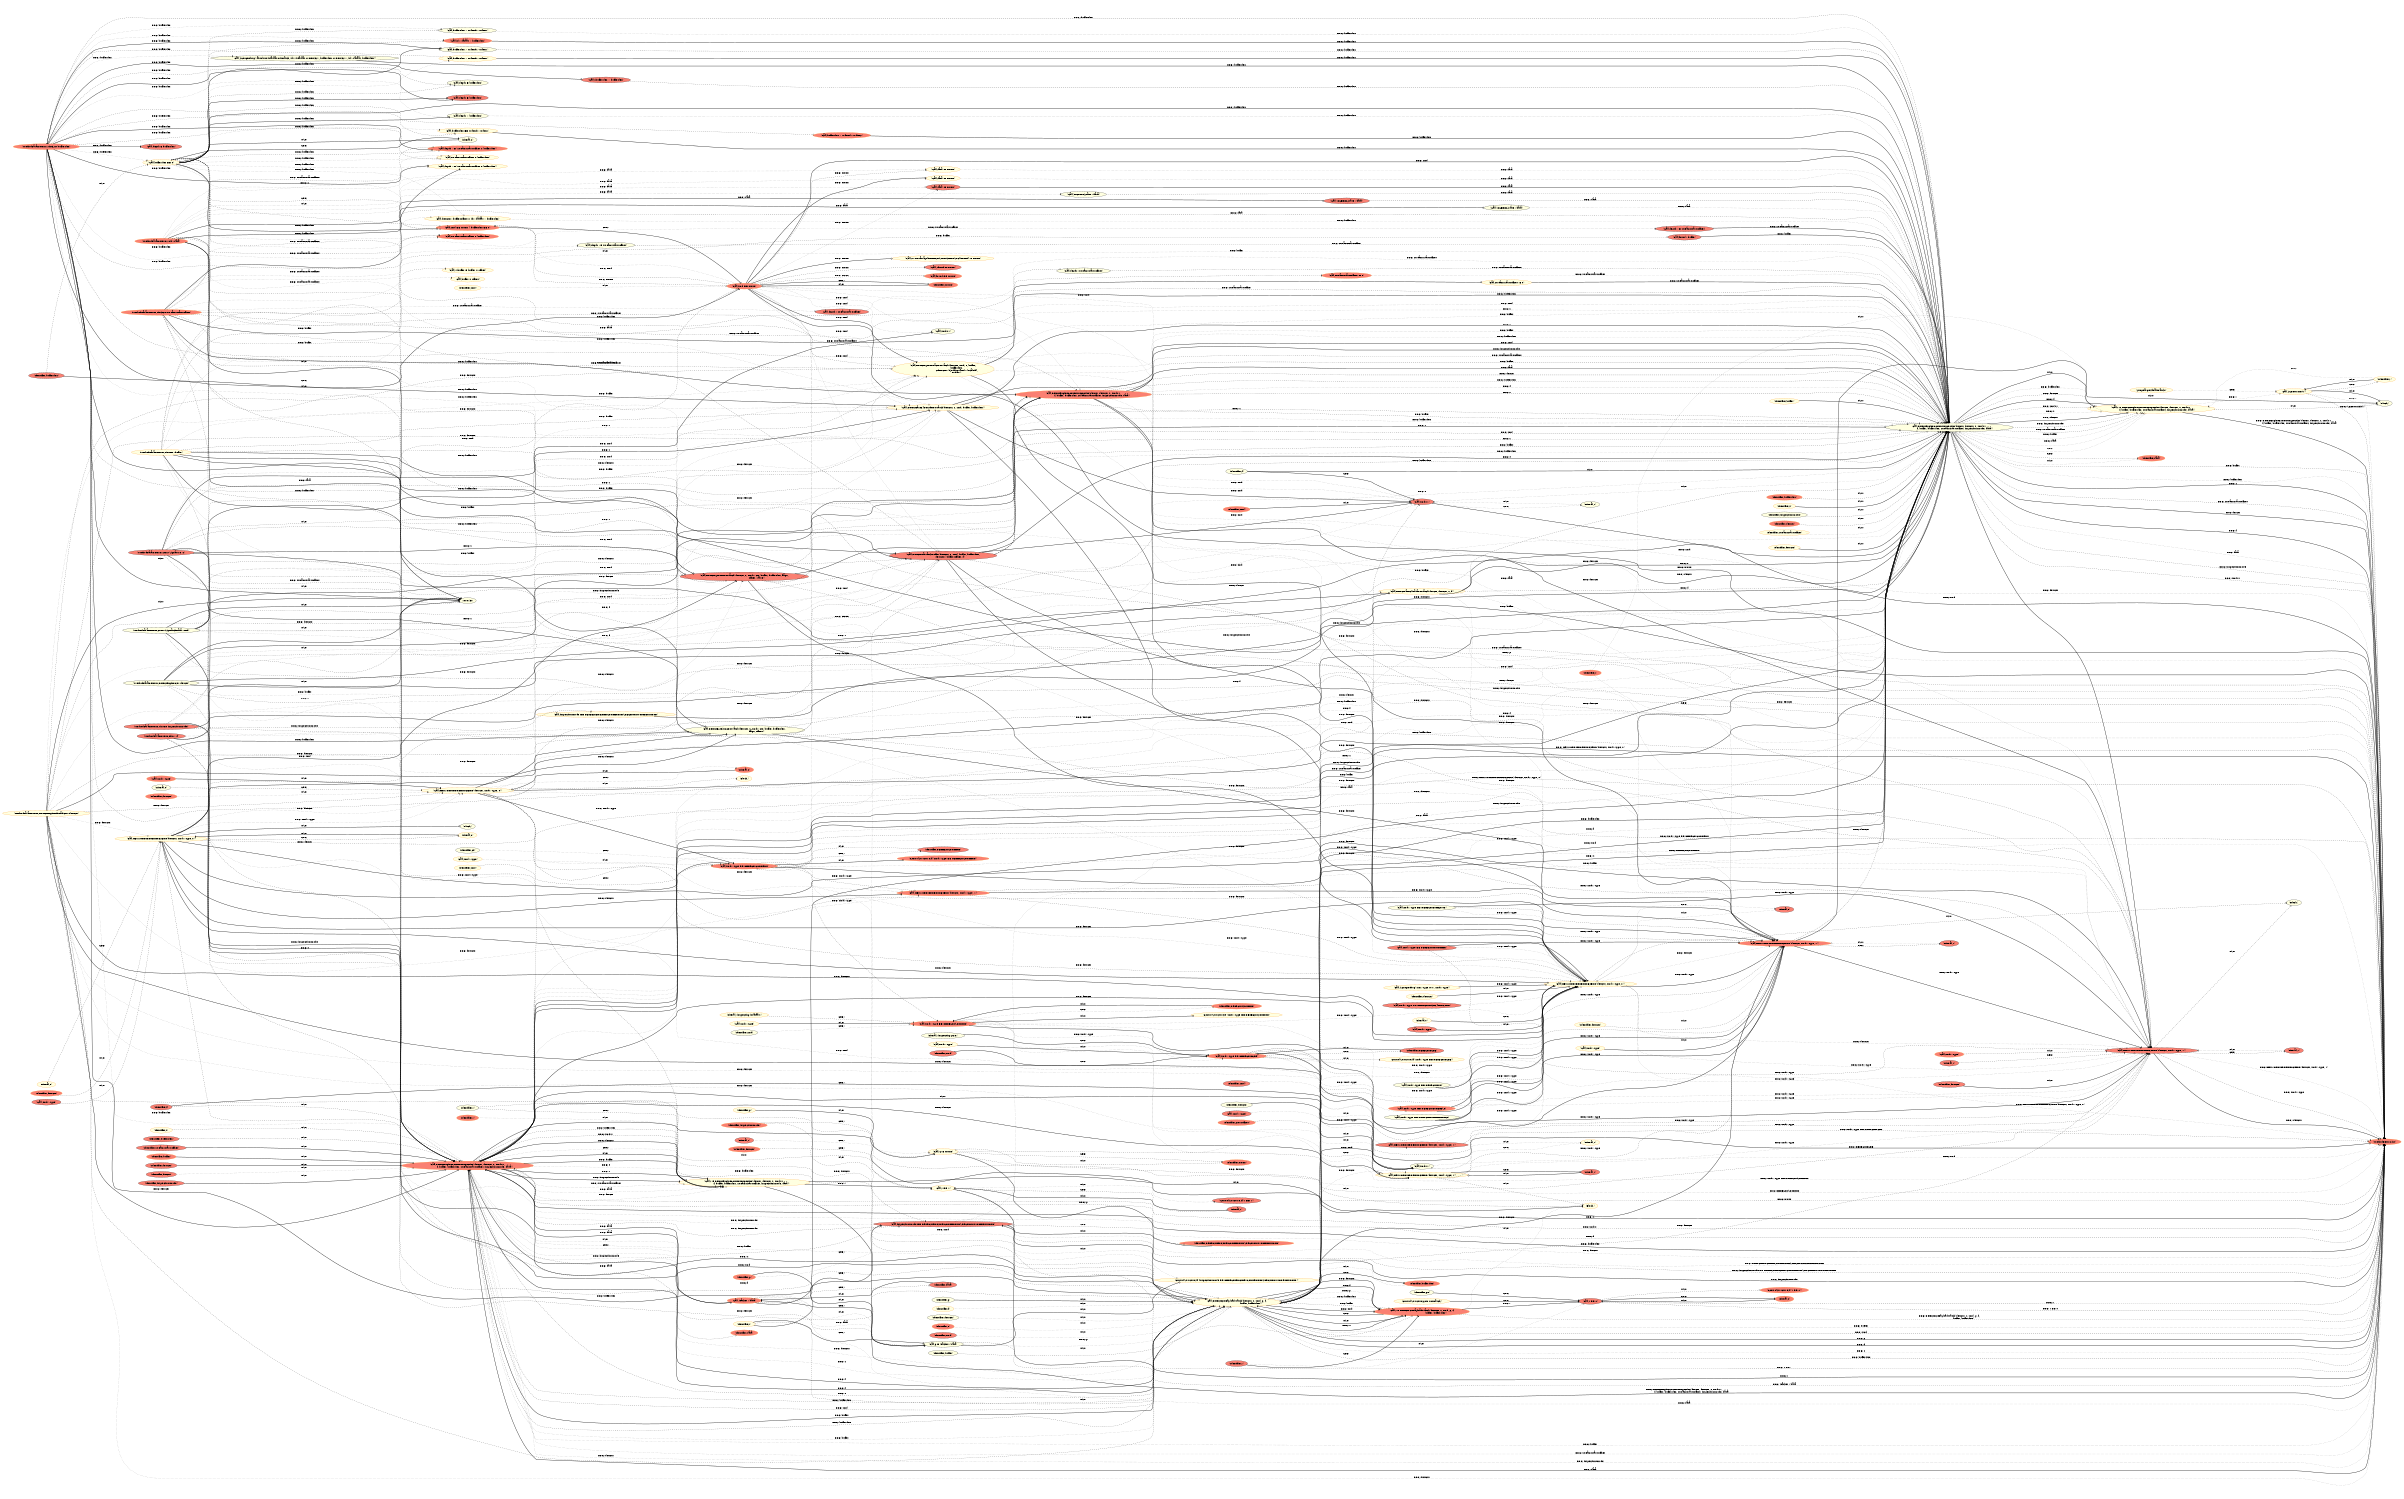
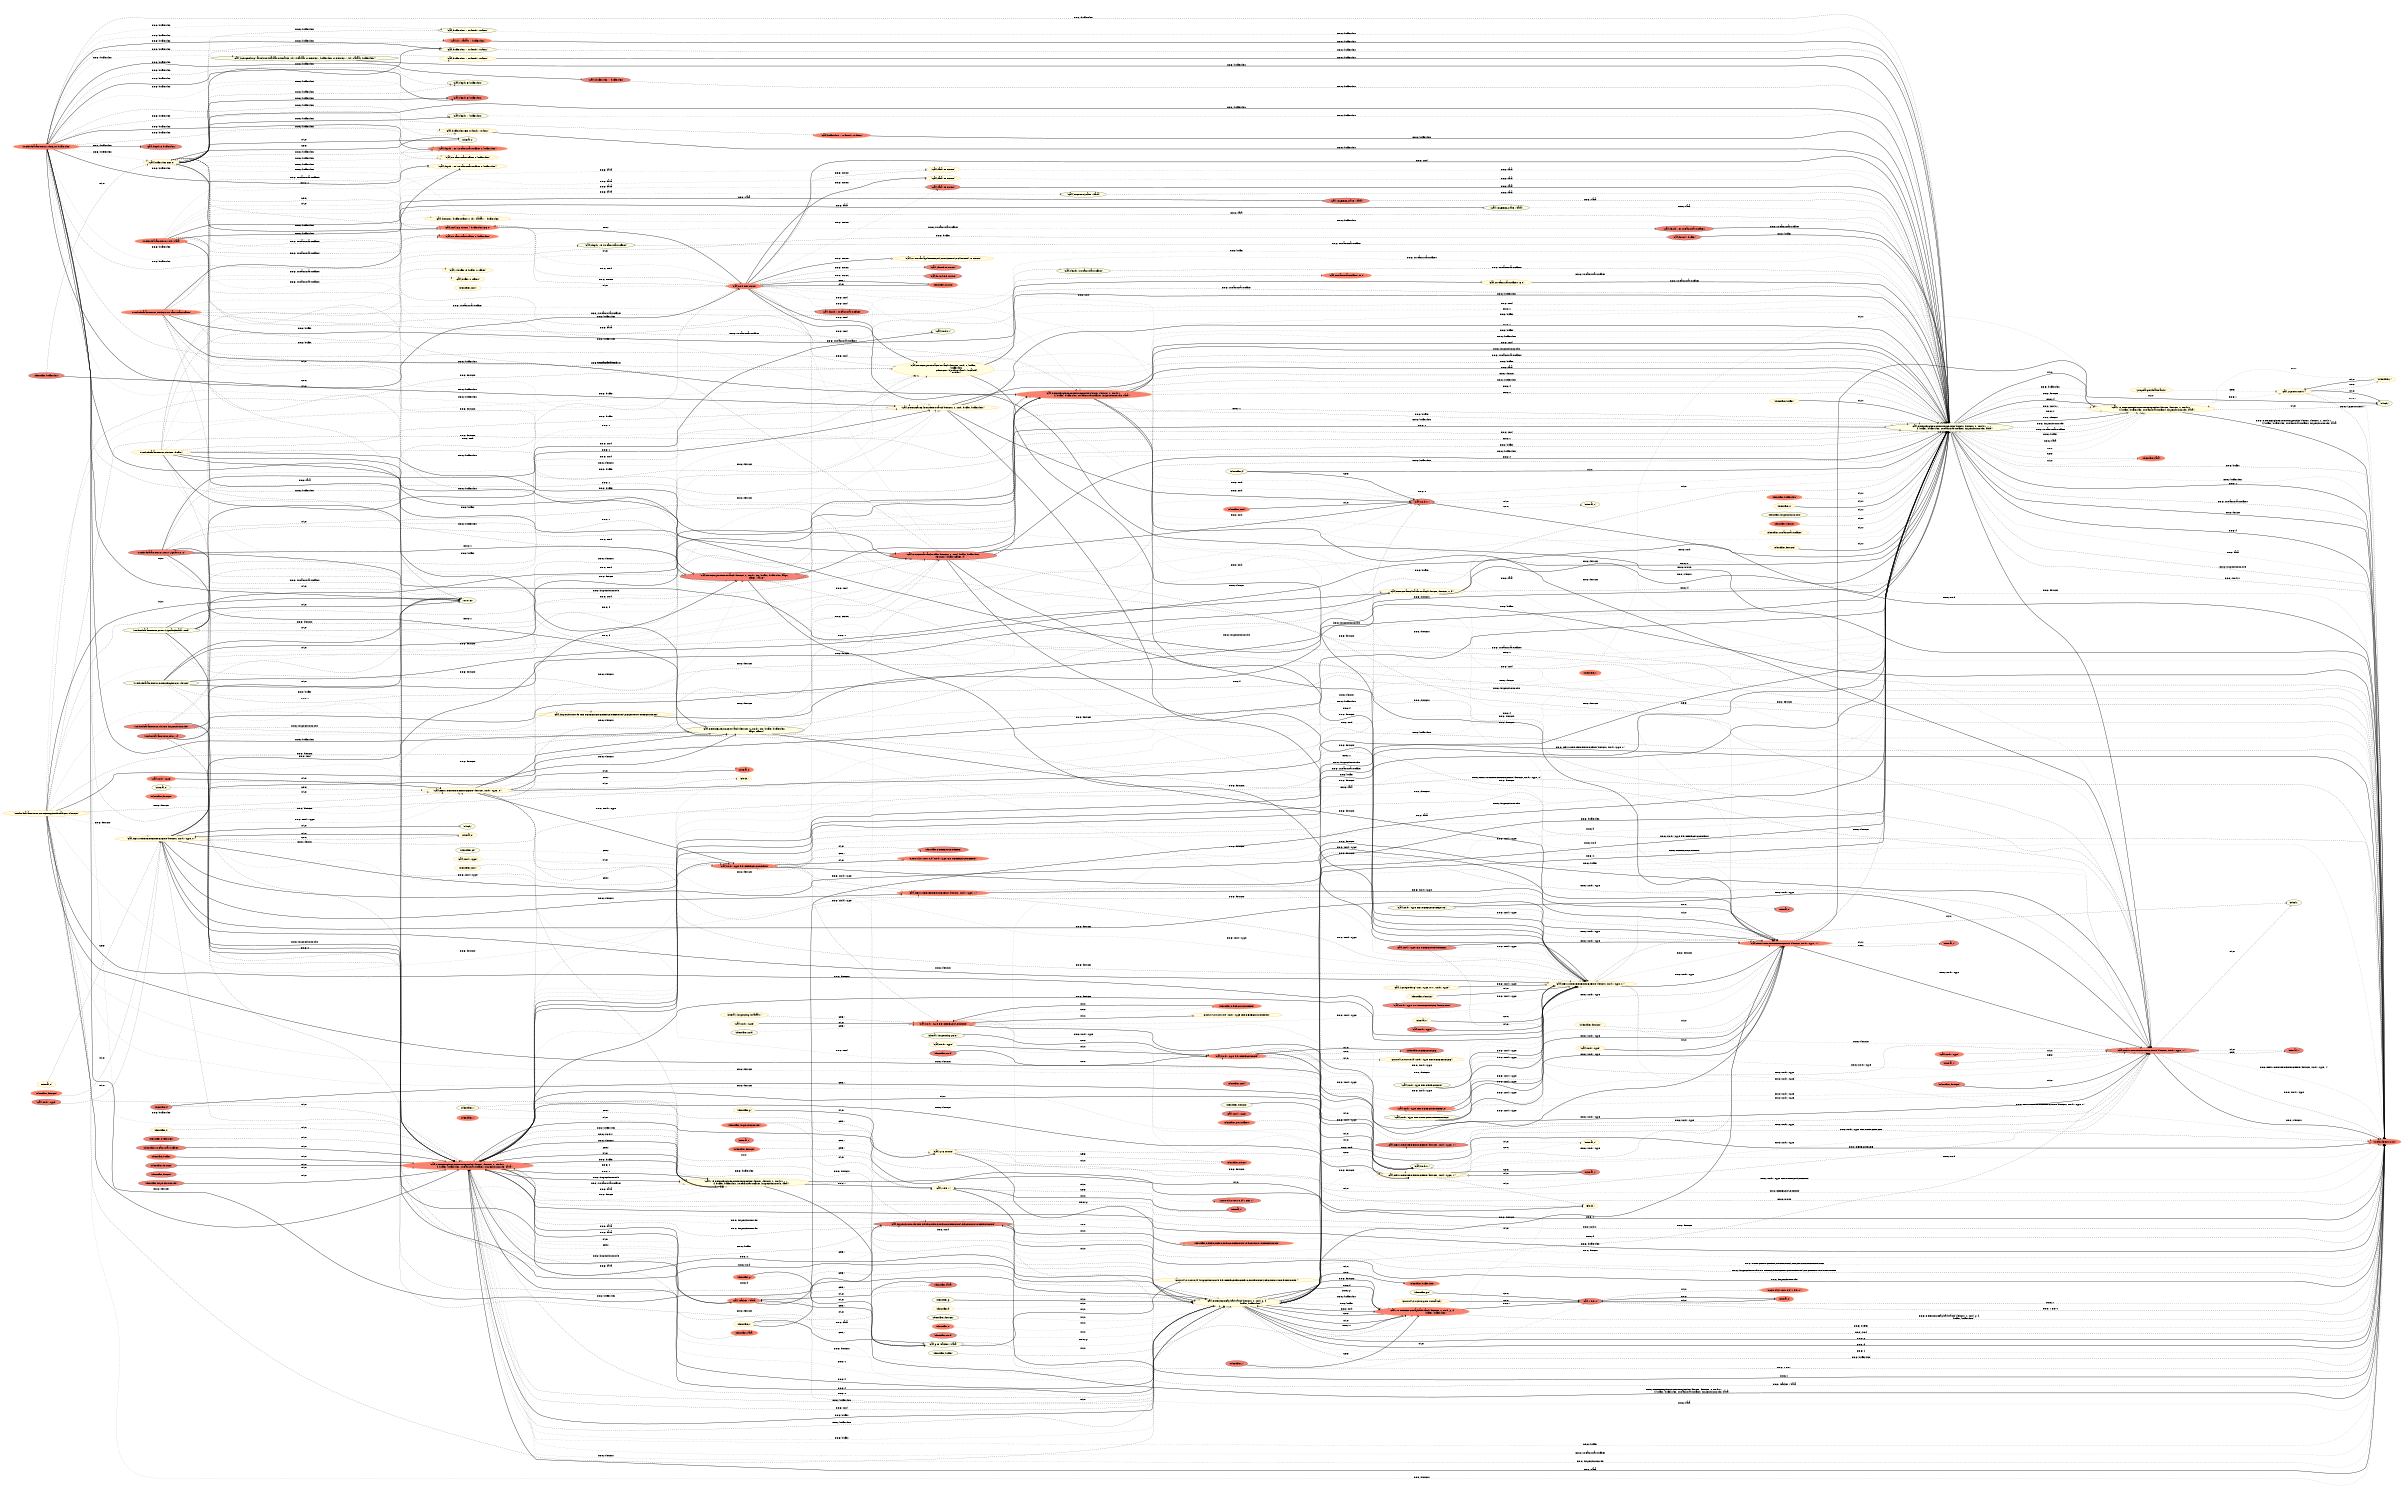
(943, 276) -> (943, 276)
(363, 368) -> (363, 368)
(1507, 653) -> (1507, 653)
